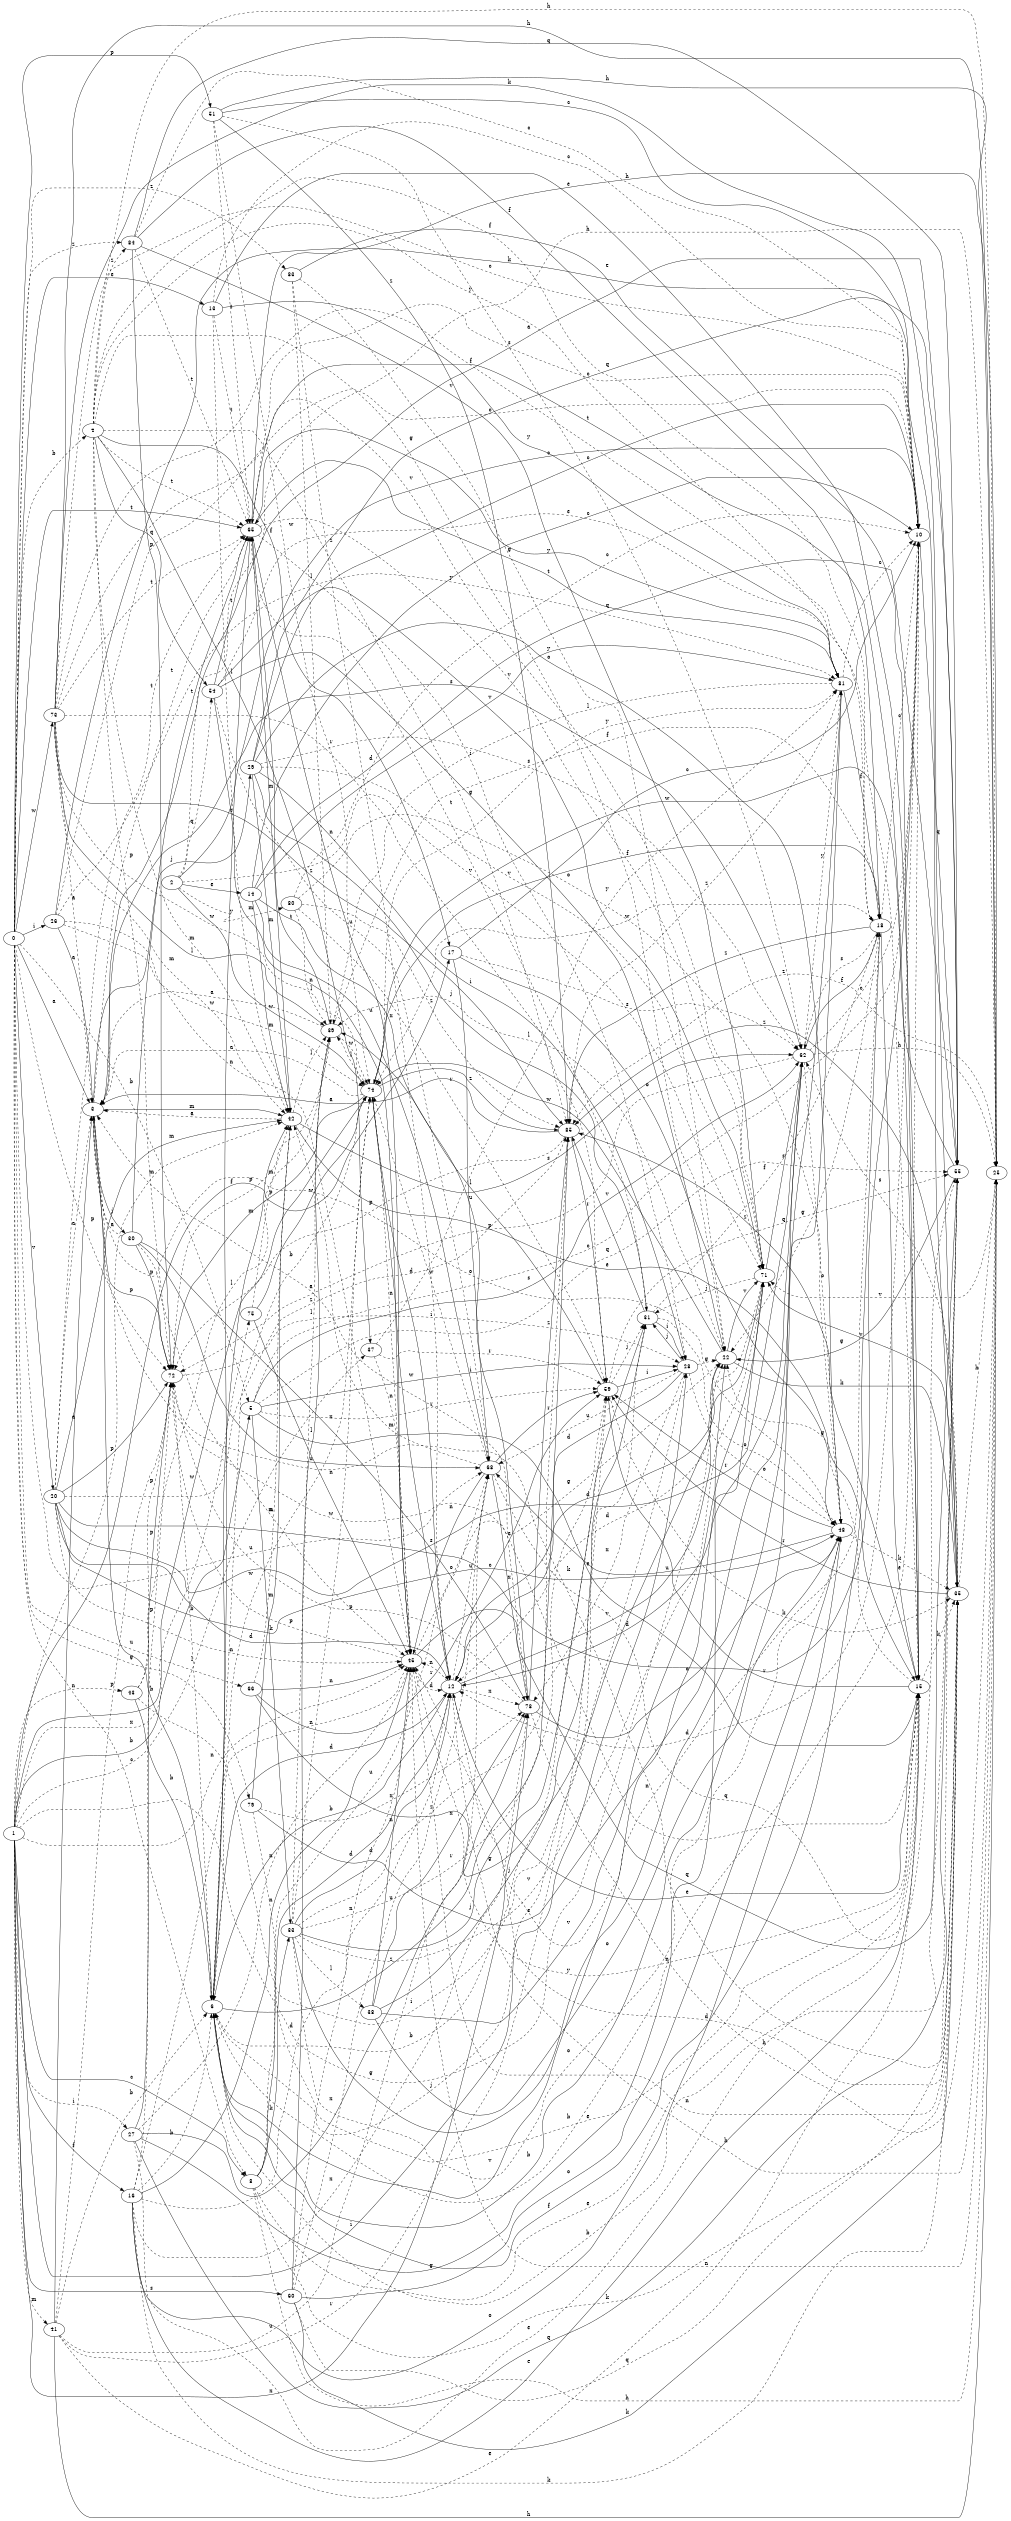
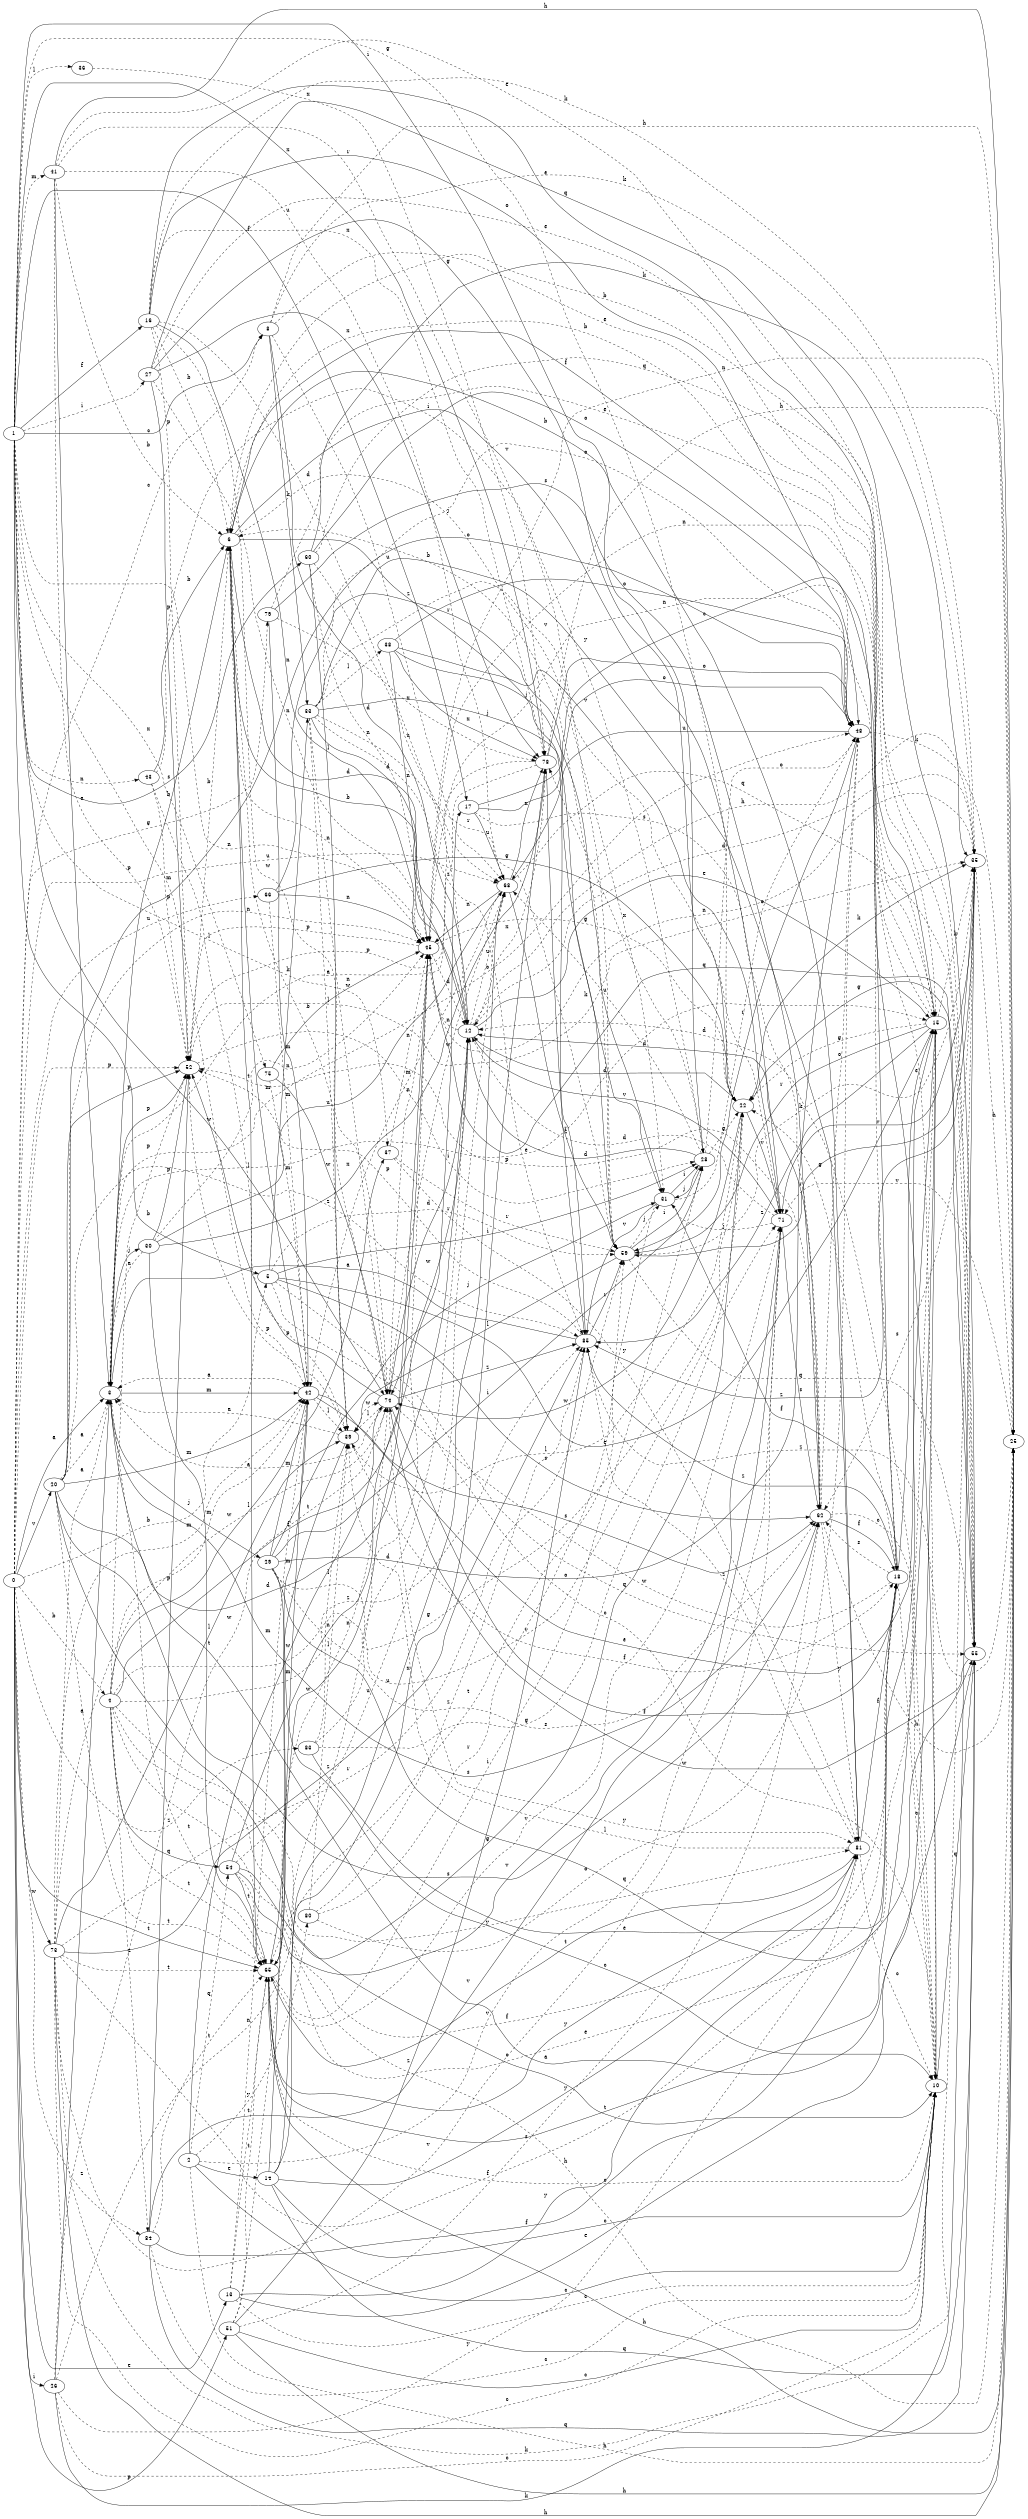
none -> (82, 68)
(886, 248) -> (943, 2227)
(539, 605) -> none
(800, 1132) -> (763, 1396)
(172, 1376) -> (189, 1068)
